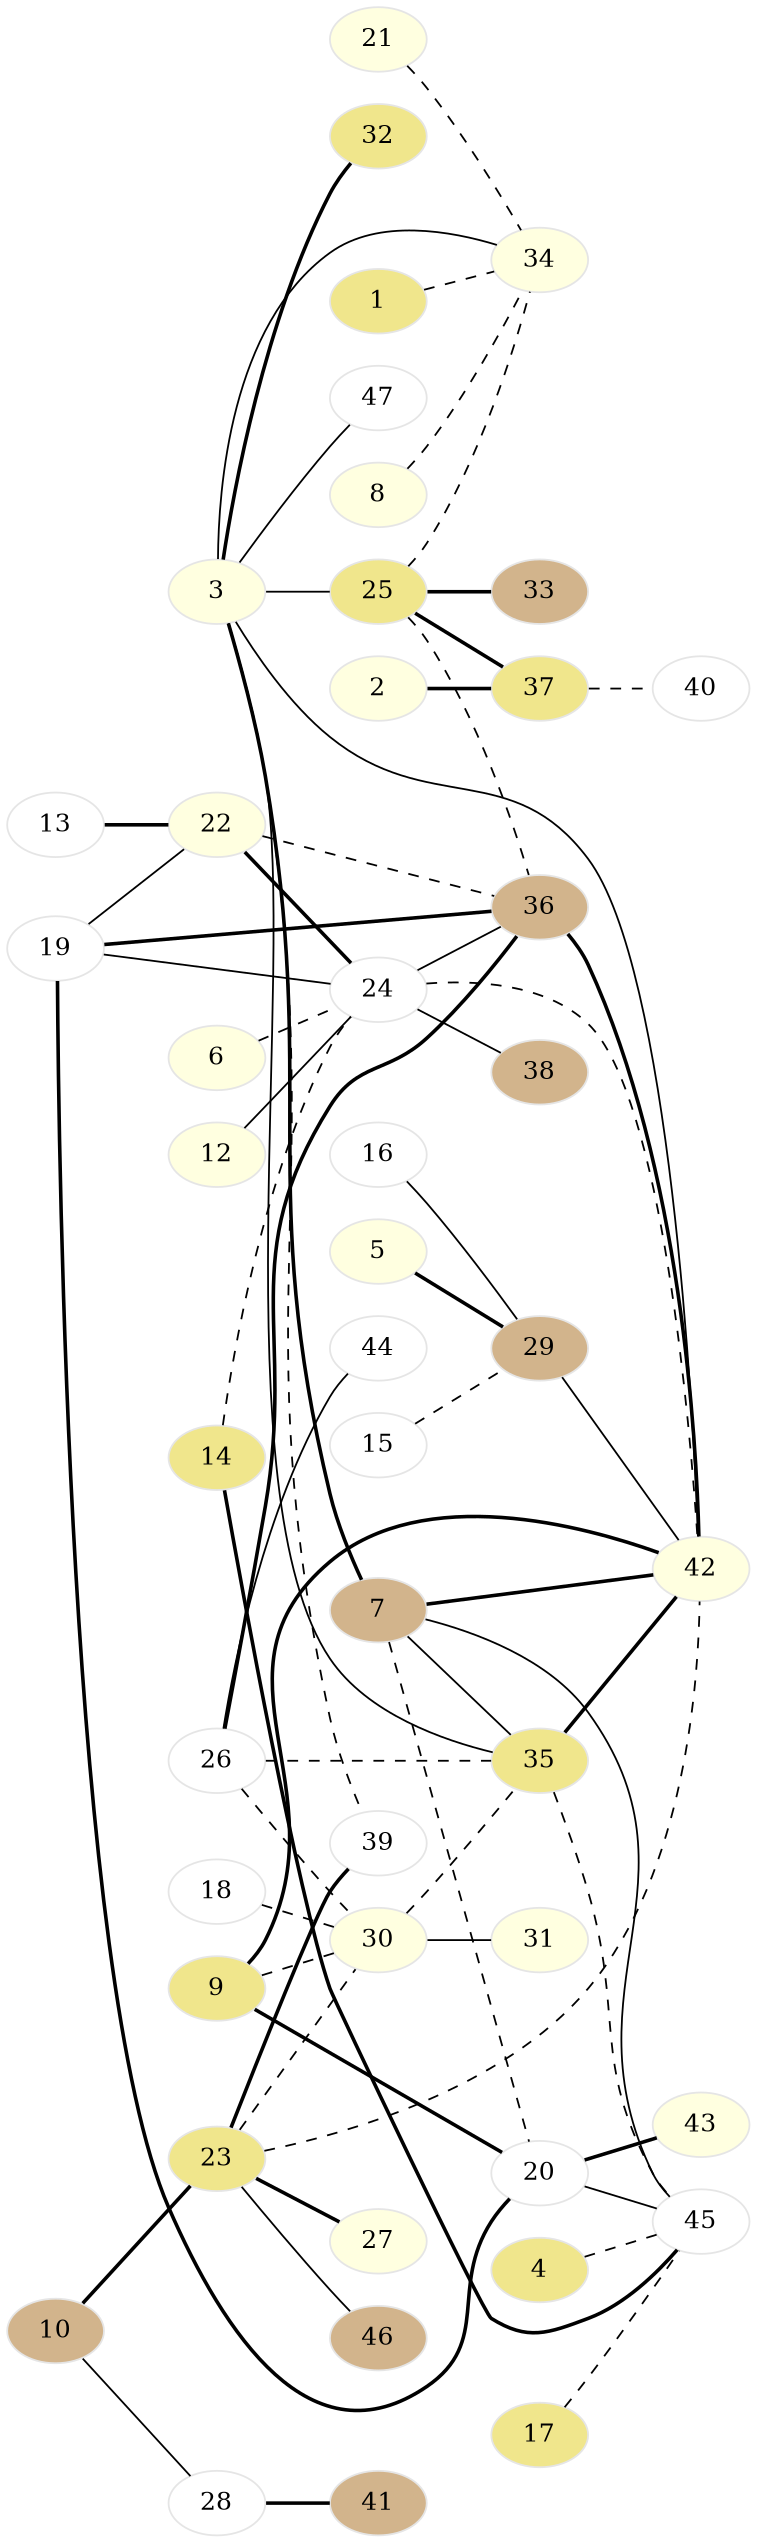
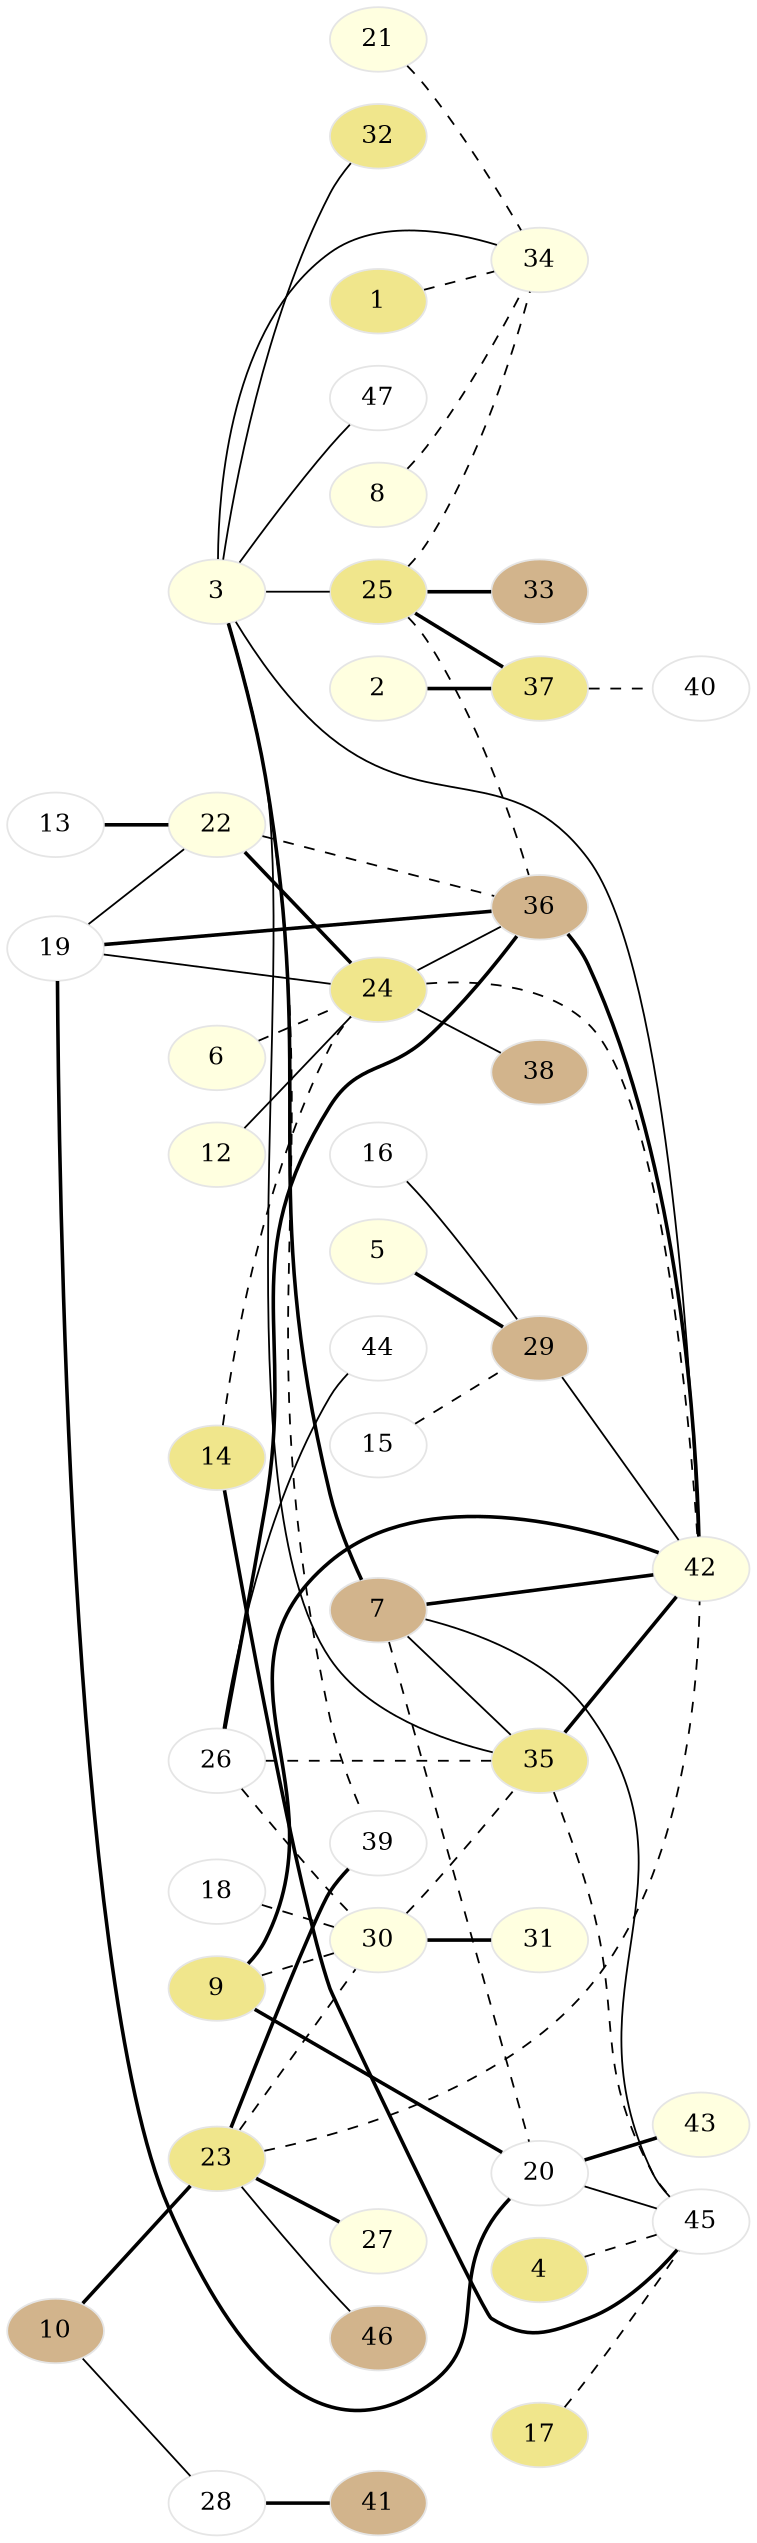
(268, 355) -> (268, 355)
(378, 990) -> (378, 990)
(459, 1940) -> (459, 1940)
